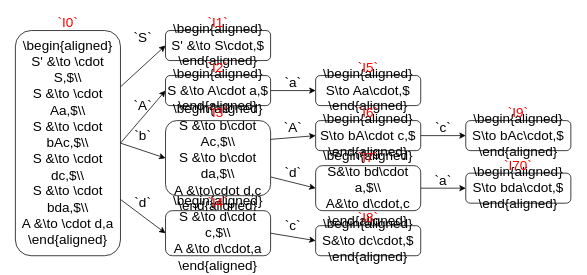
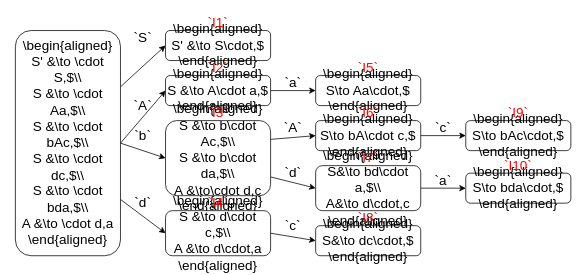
(68, 23) -> none
(518, 165) -> (518, 165)
